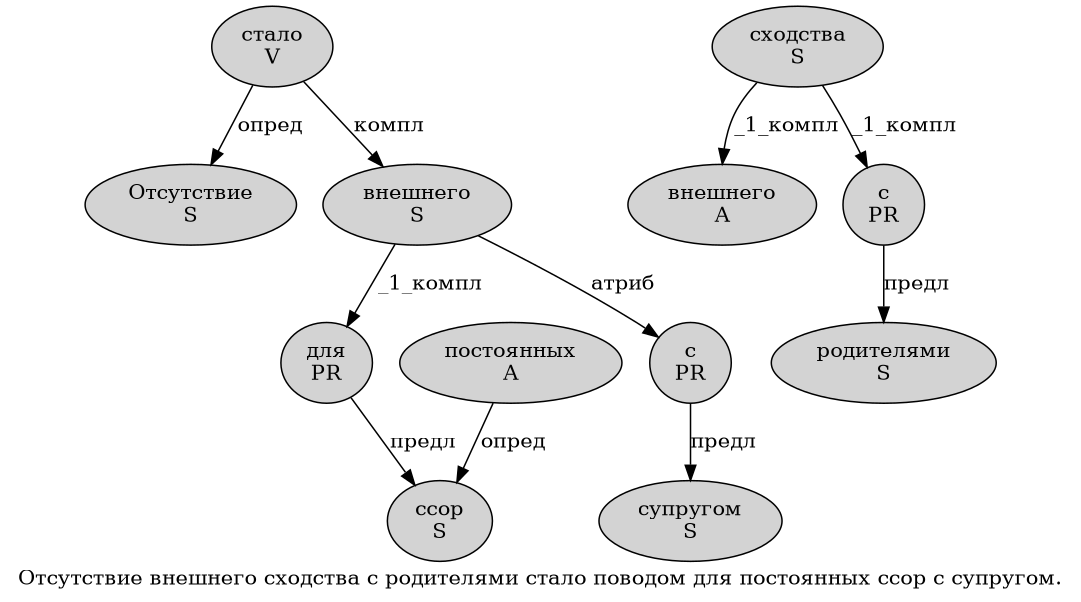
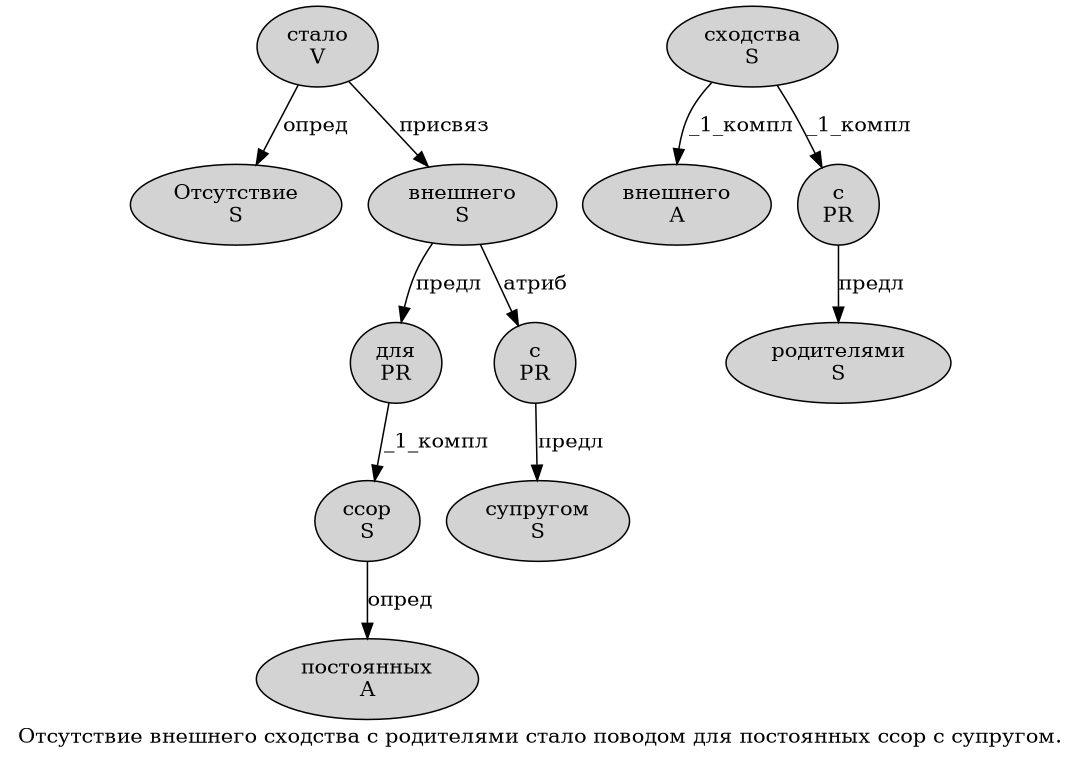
(389, 126) -> (444, 126)
(431, 284) -> (449, 284)
(478, 436) -> (367, 592)
(423, 442) -> (437, 442)
